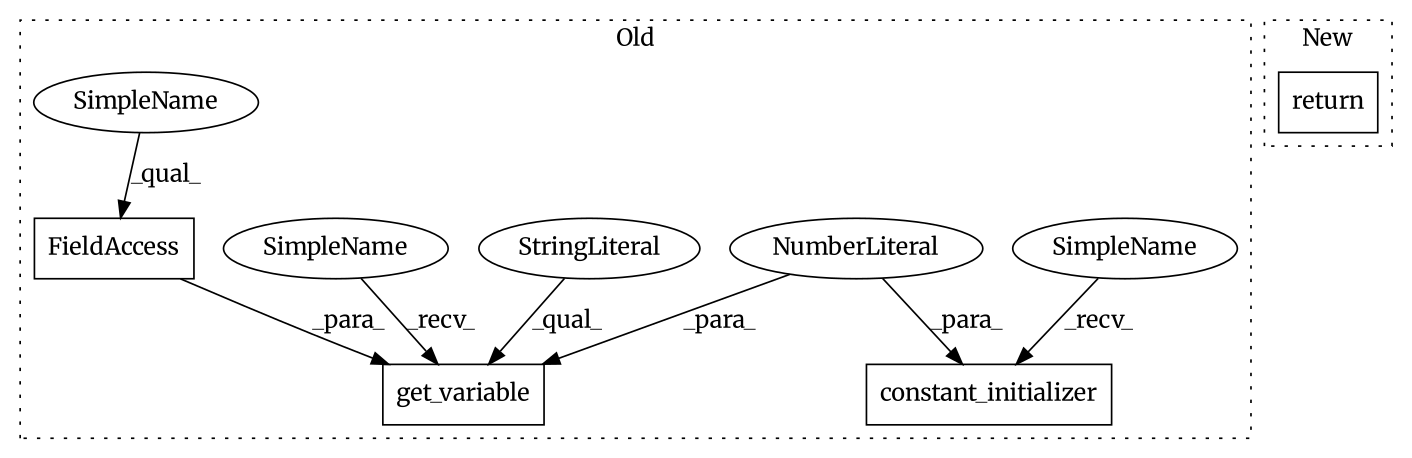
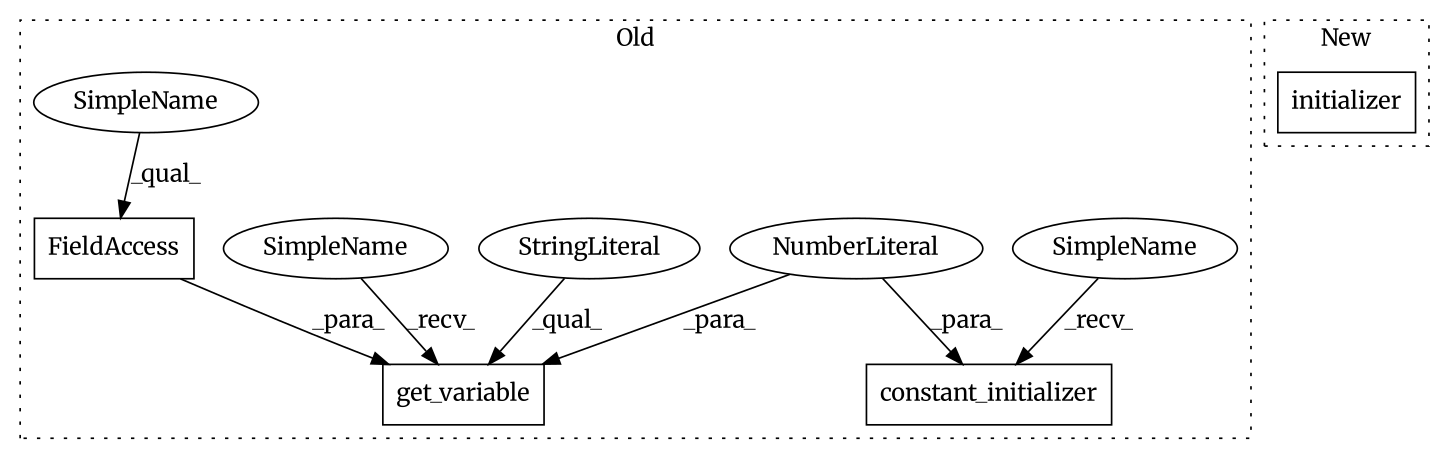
(1328, 102) -> (1347, 102)
